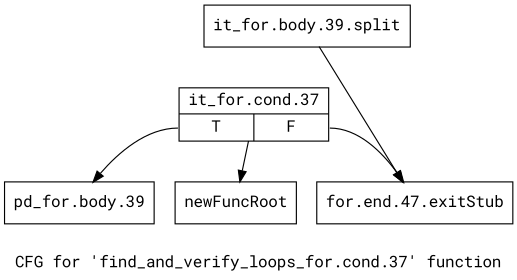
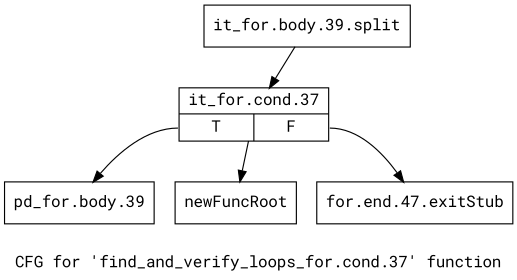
(358, 109) -> (285, 63)
